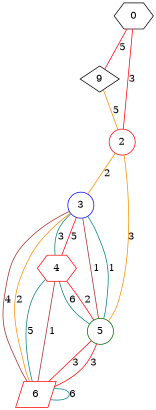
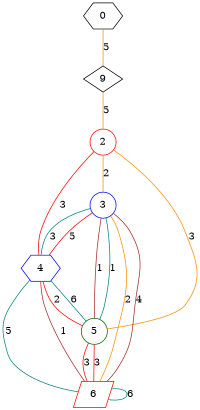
(116, 49) -> (103, 47)
(128, 79) -> (56, 199)
(57, 268) -> (41, 268)
